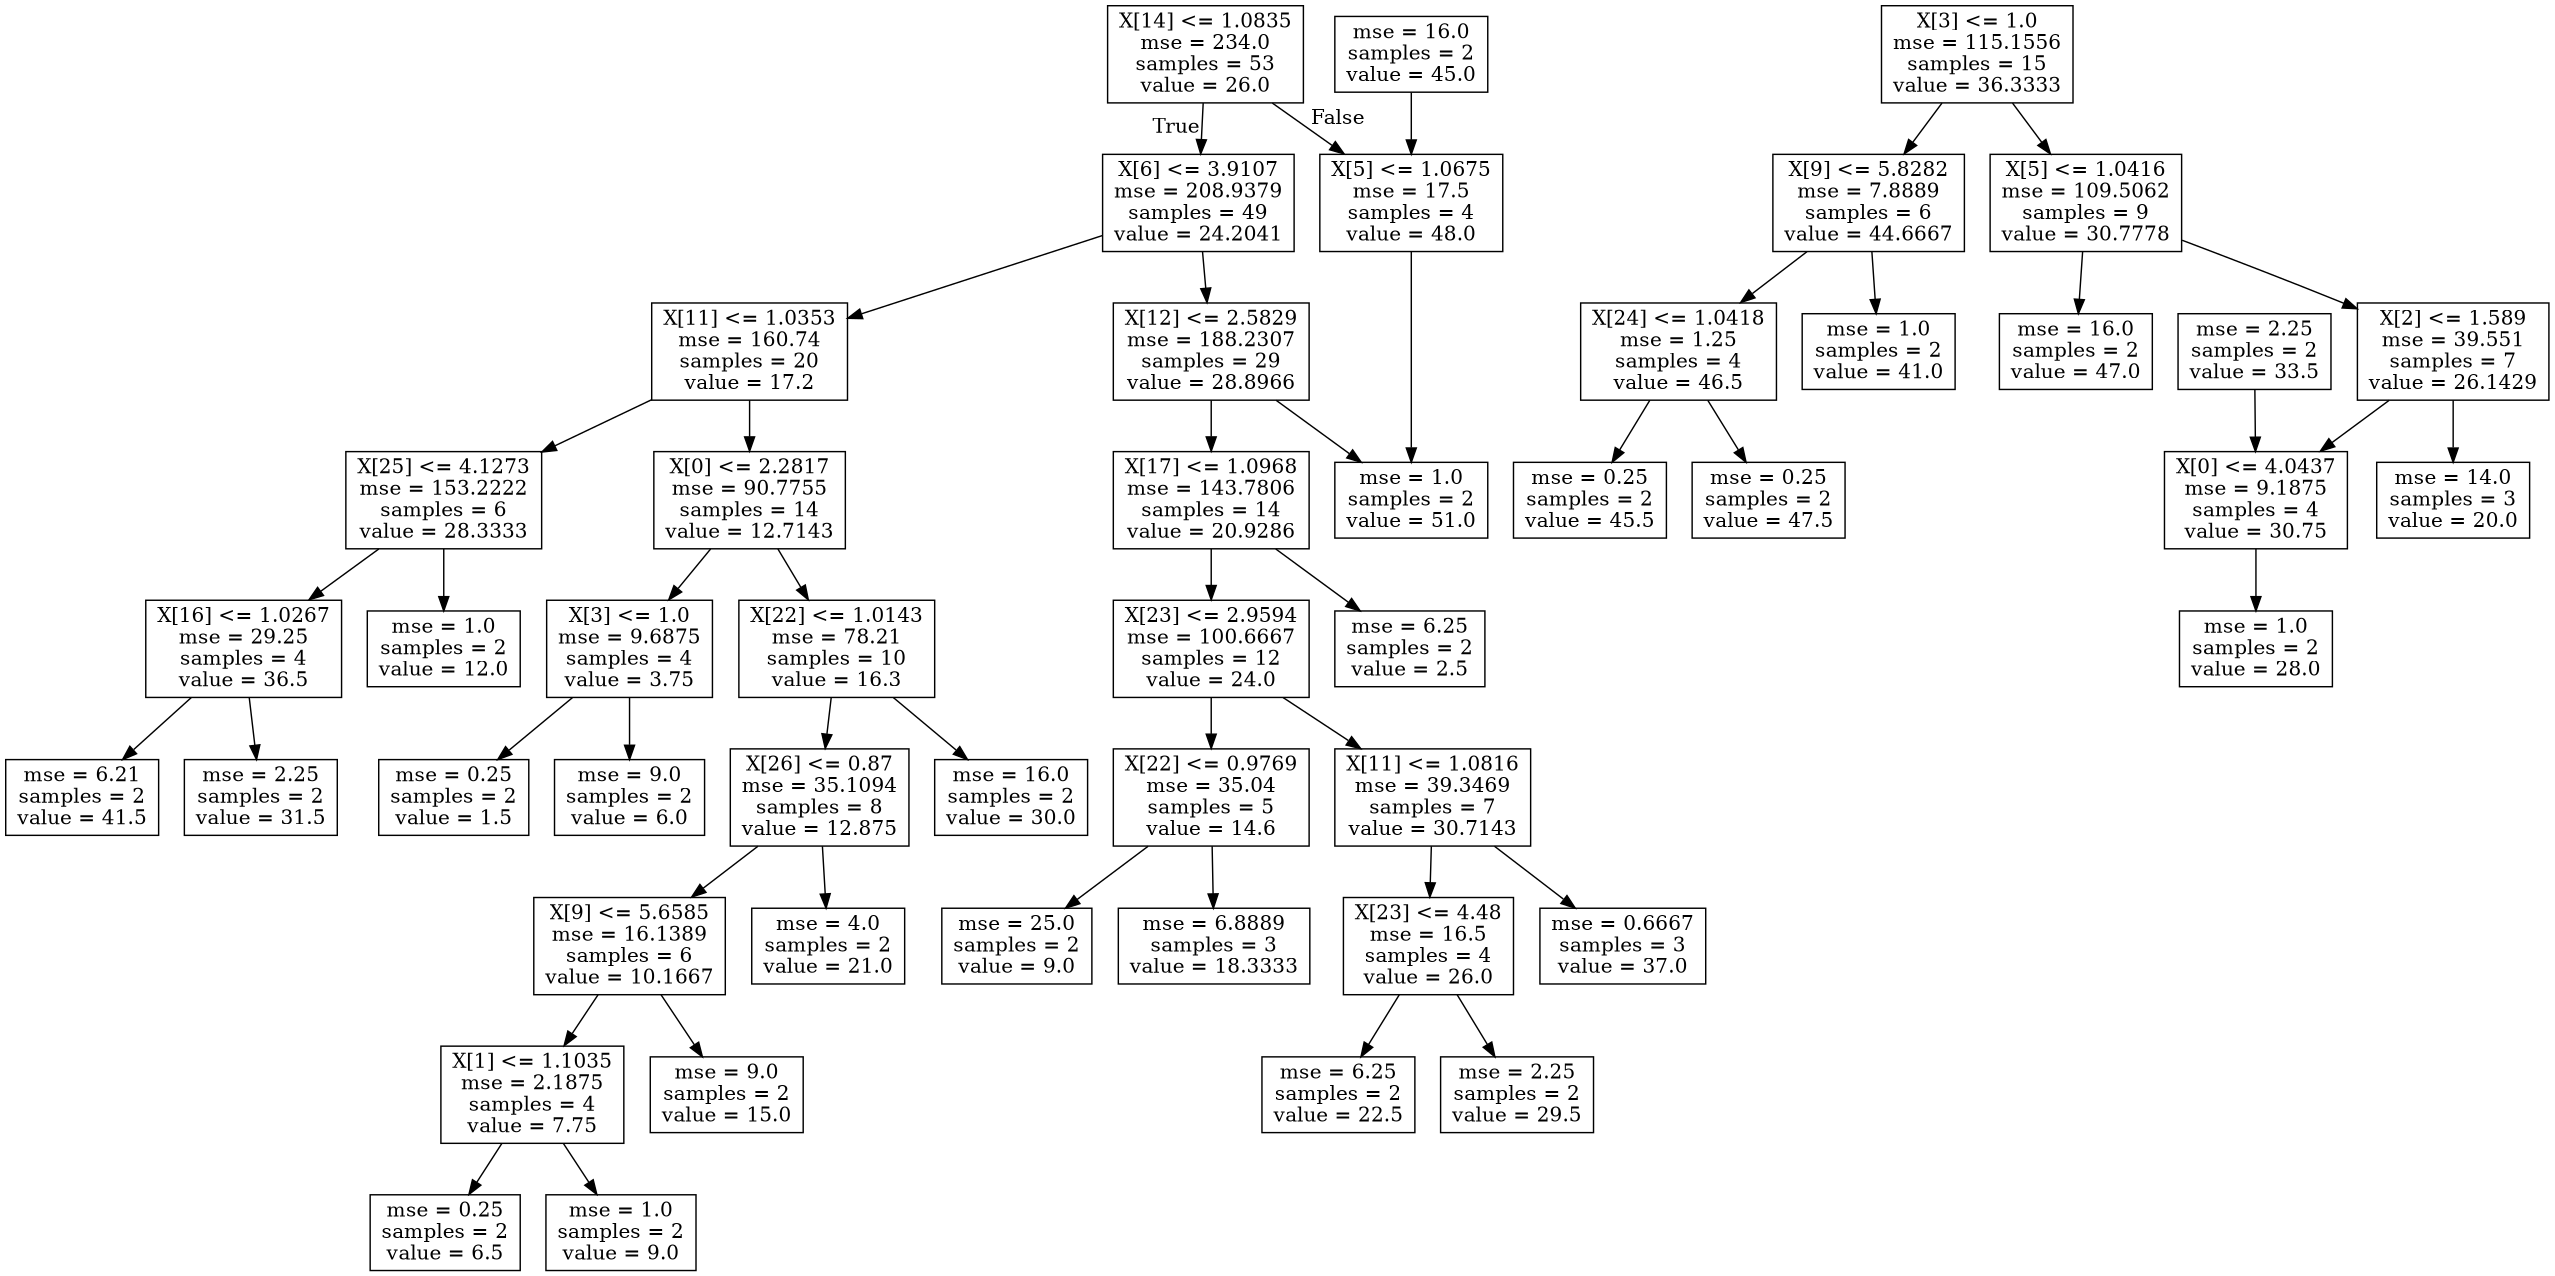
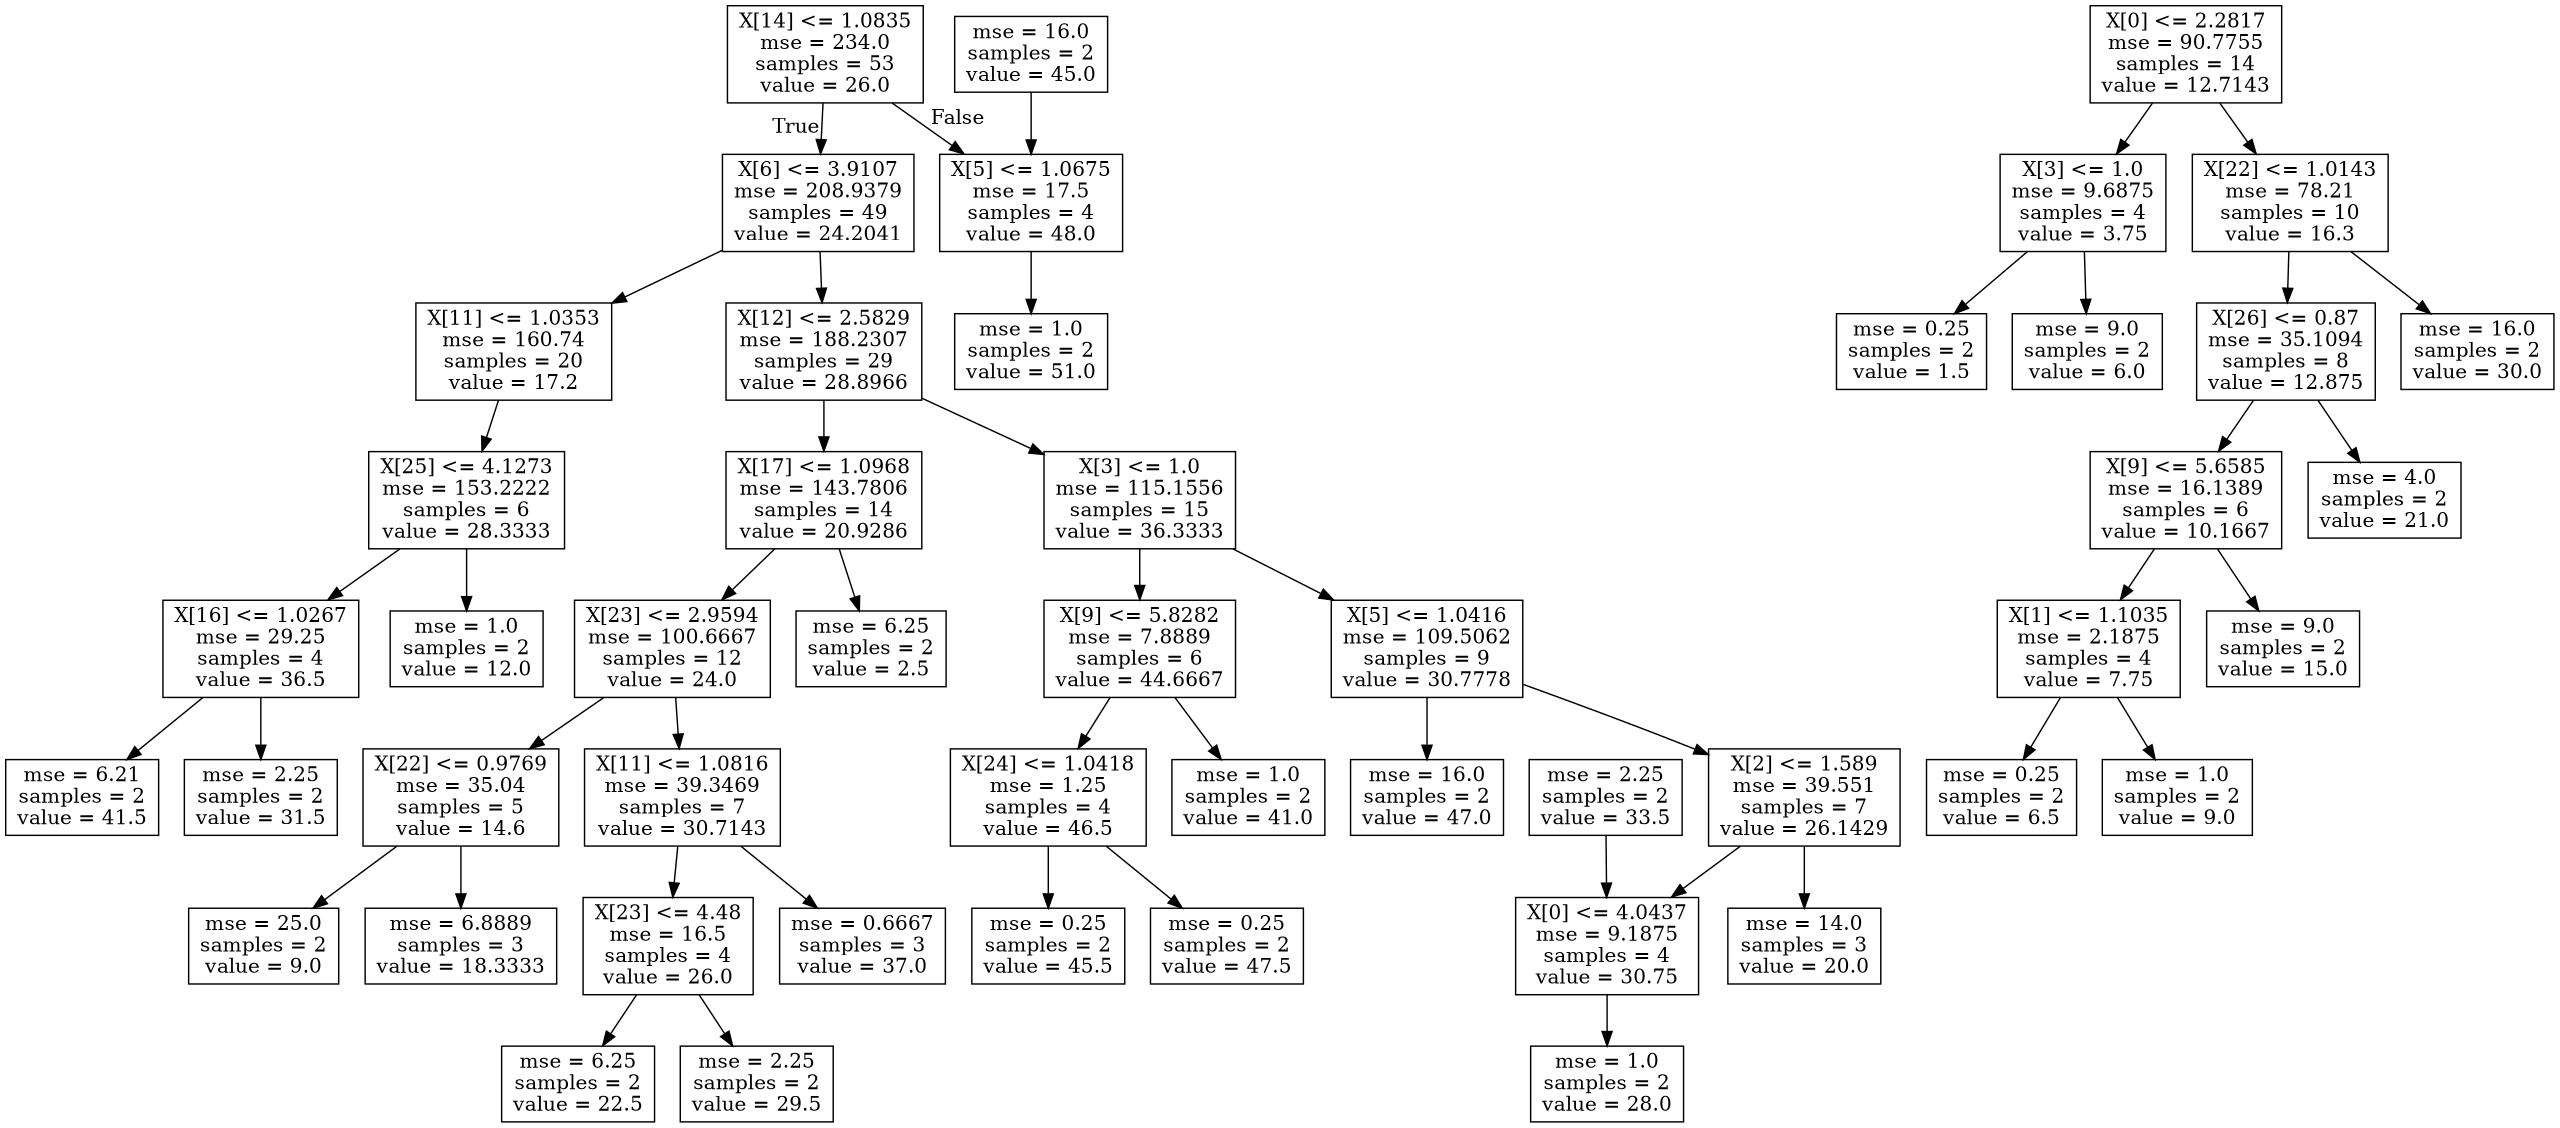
(750, 418) -> none
(1313, 427) -> (976, 423)
